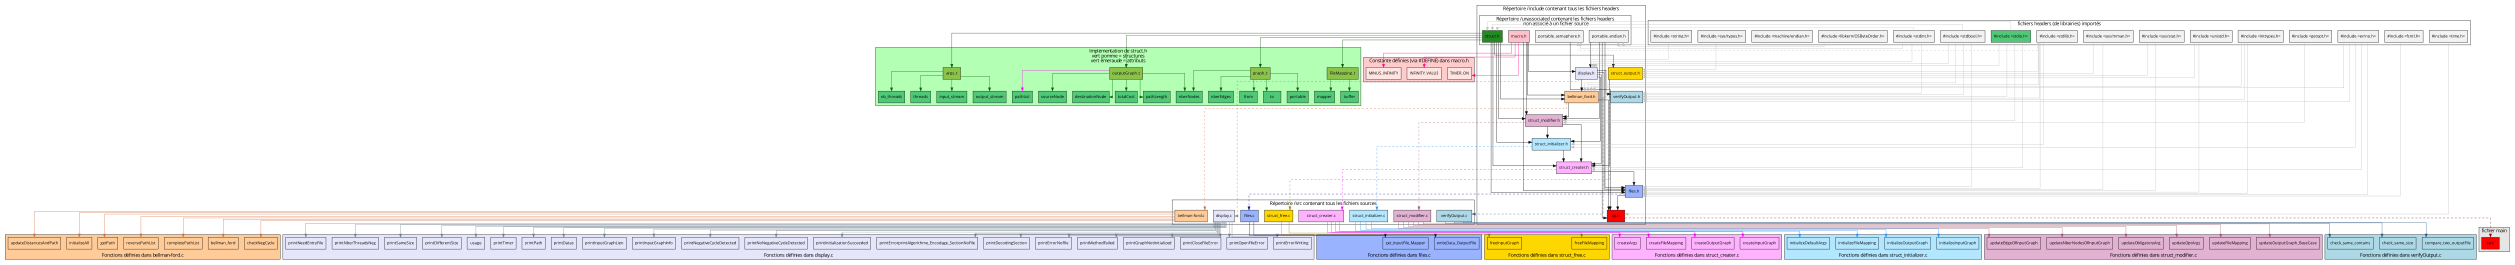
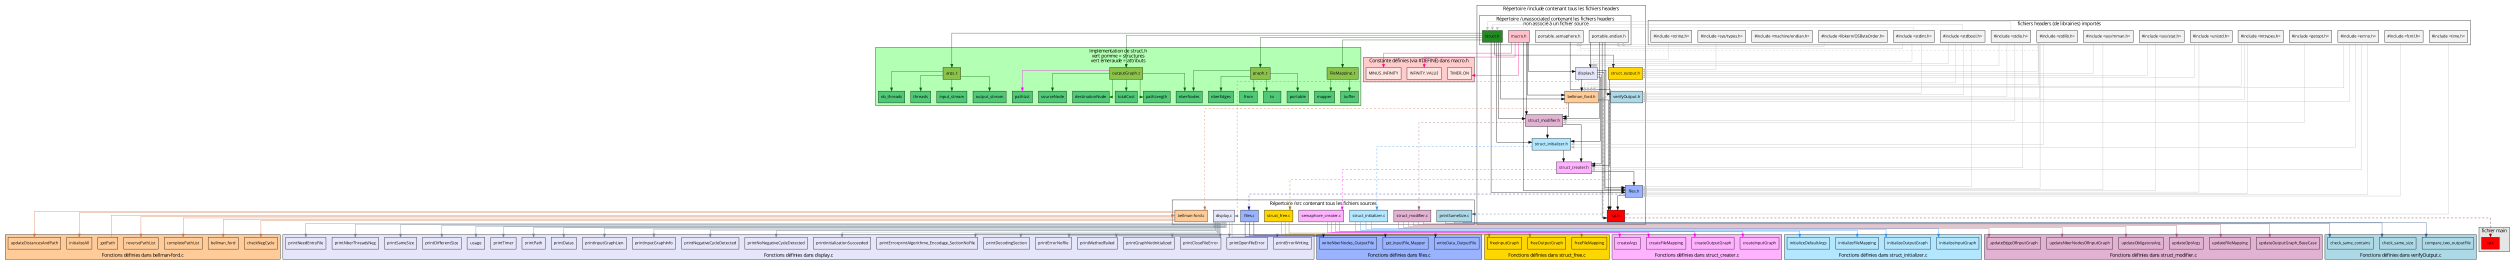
(2011, 36) -> (2011, 36)
(1493, 166) -> none
(630, 214) -> (630, 215)
(1321, 216) -> (1321, 216)
(1454, 216) -> (1454, 216)
none -> (1348, 243)
none -> (1547, 243)
